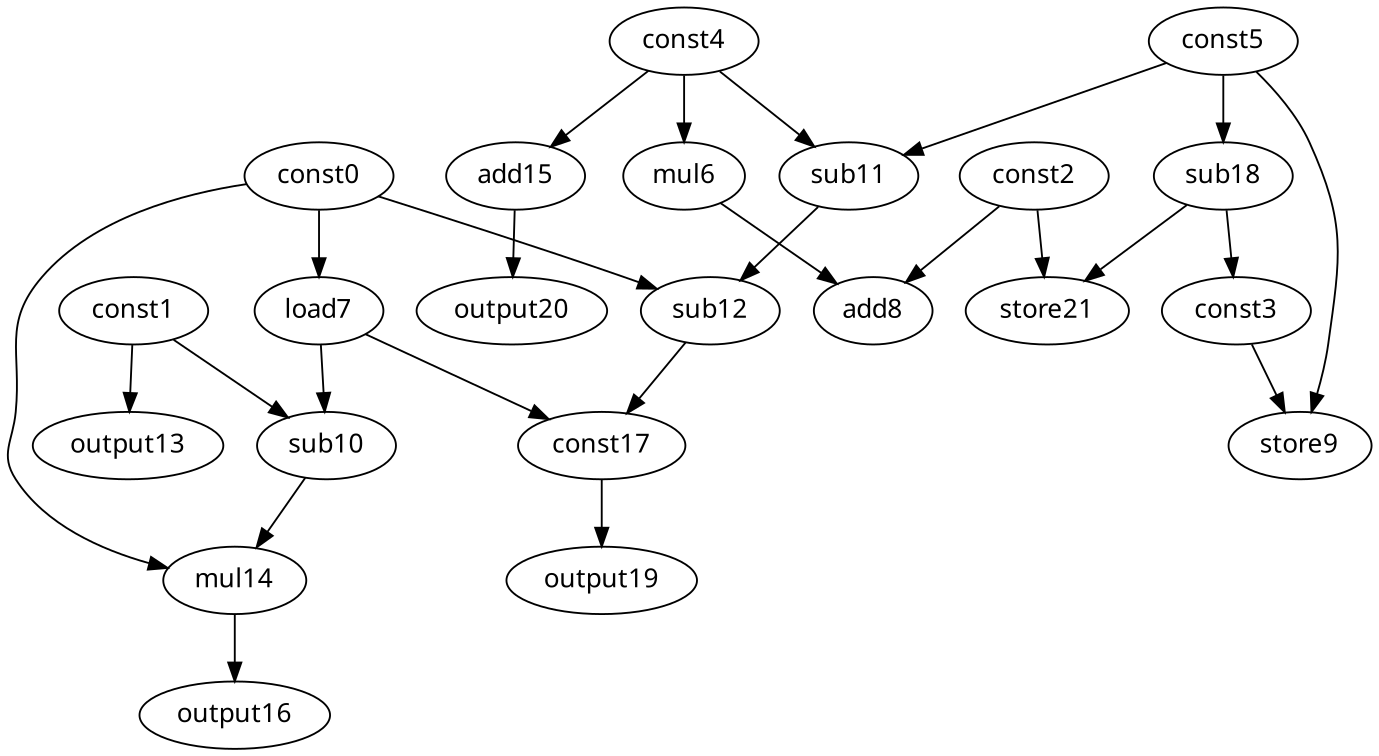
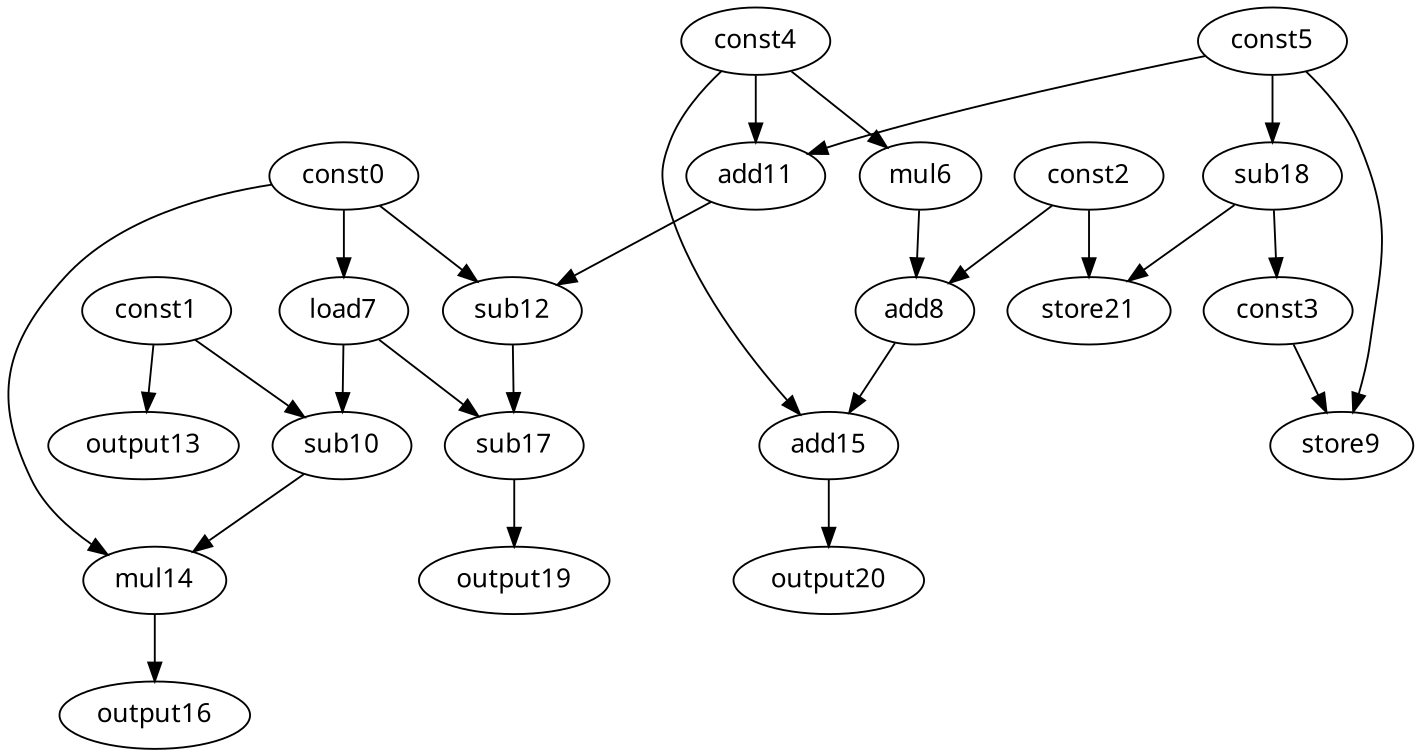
(849, 176) -> (756, 176)
none -> (877, 370)
(602, 446) -> (514, 446)
